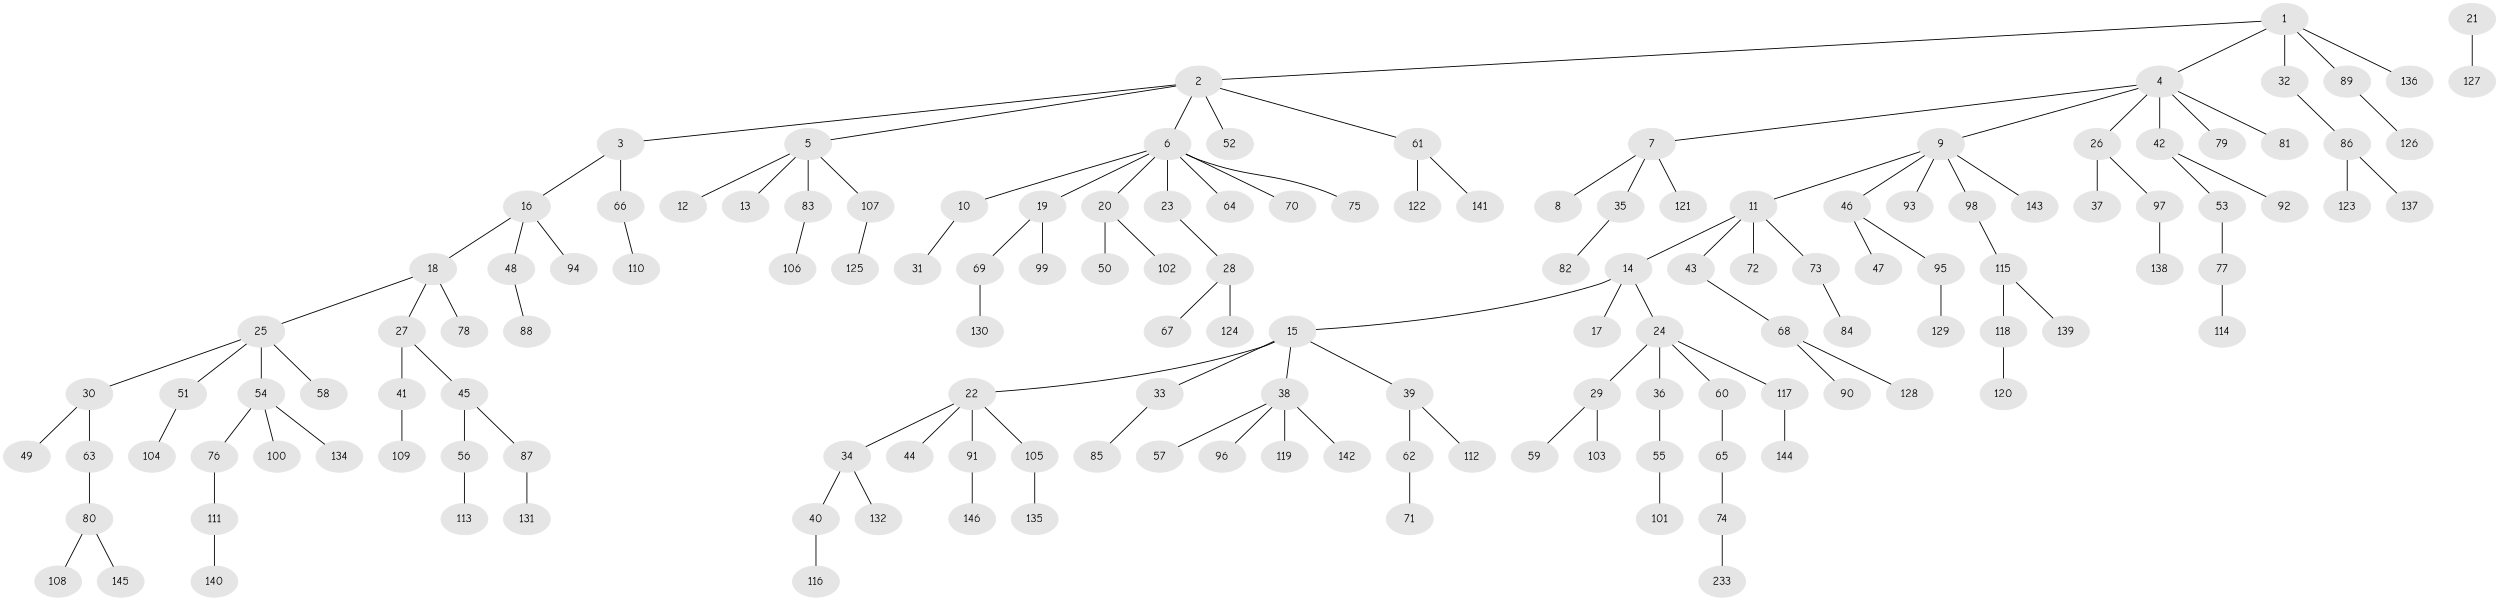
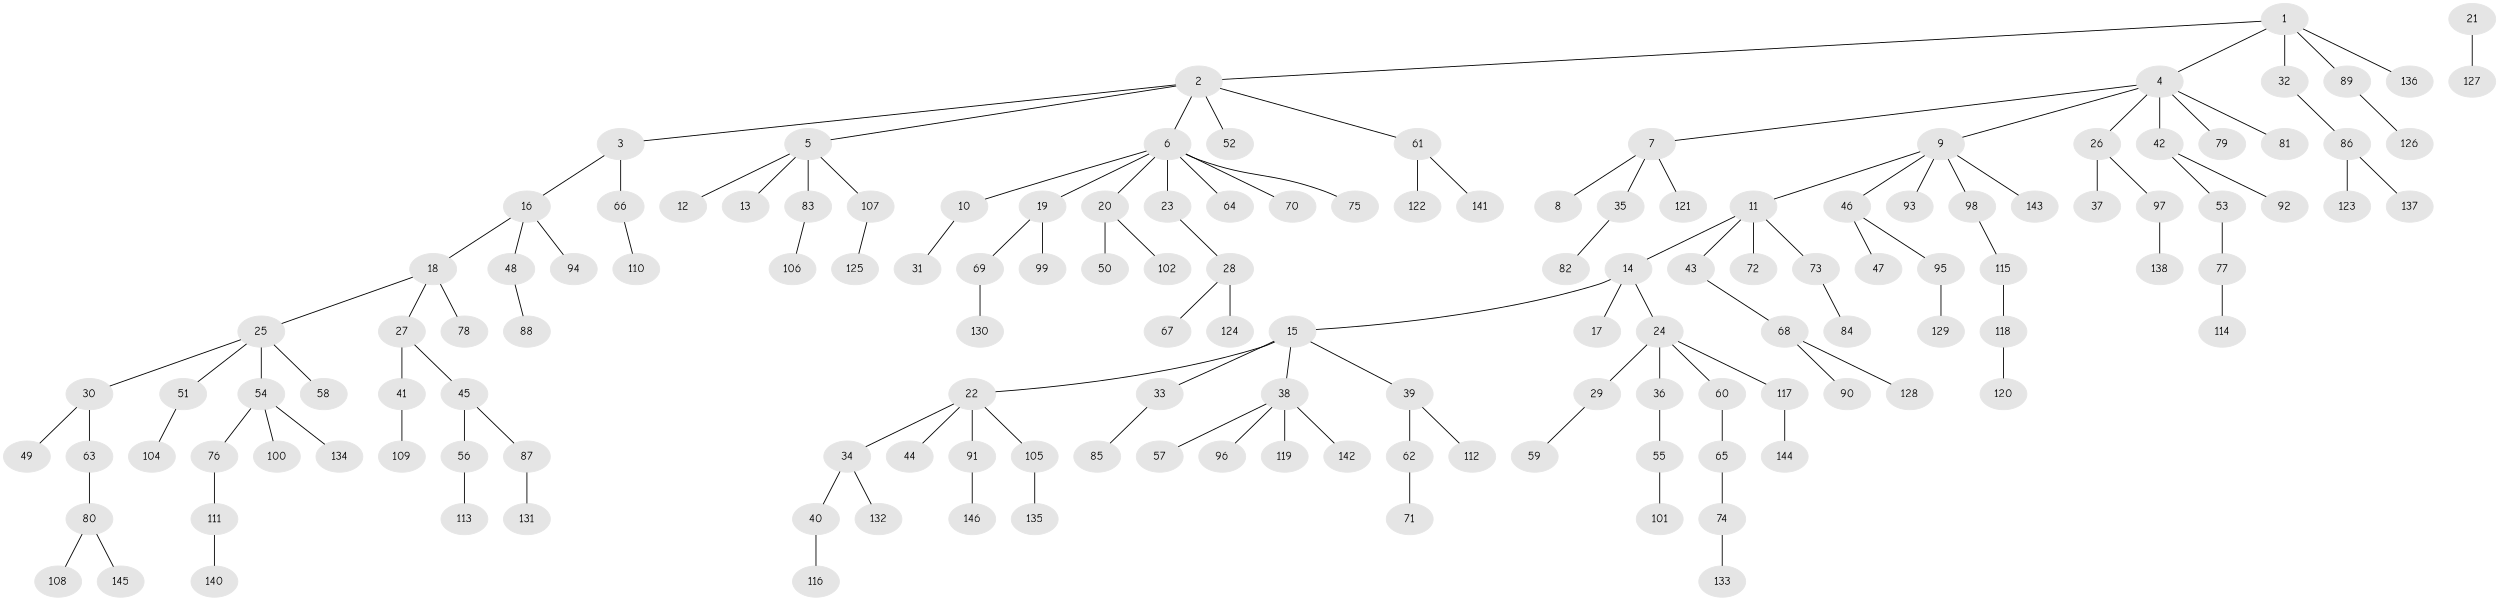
(2066, 332) -> none
(1597, 457) -> none
(1722, 582) -> (1722, 582)
